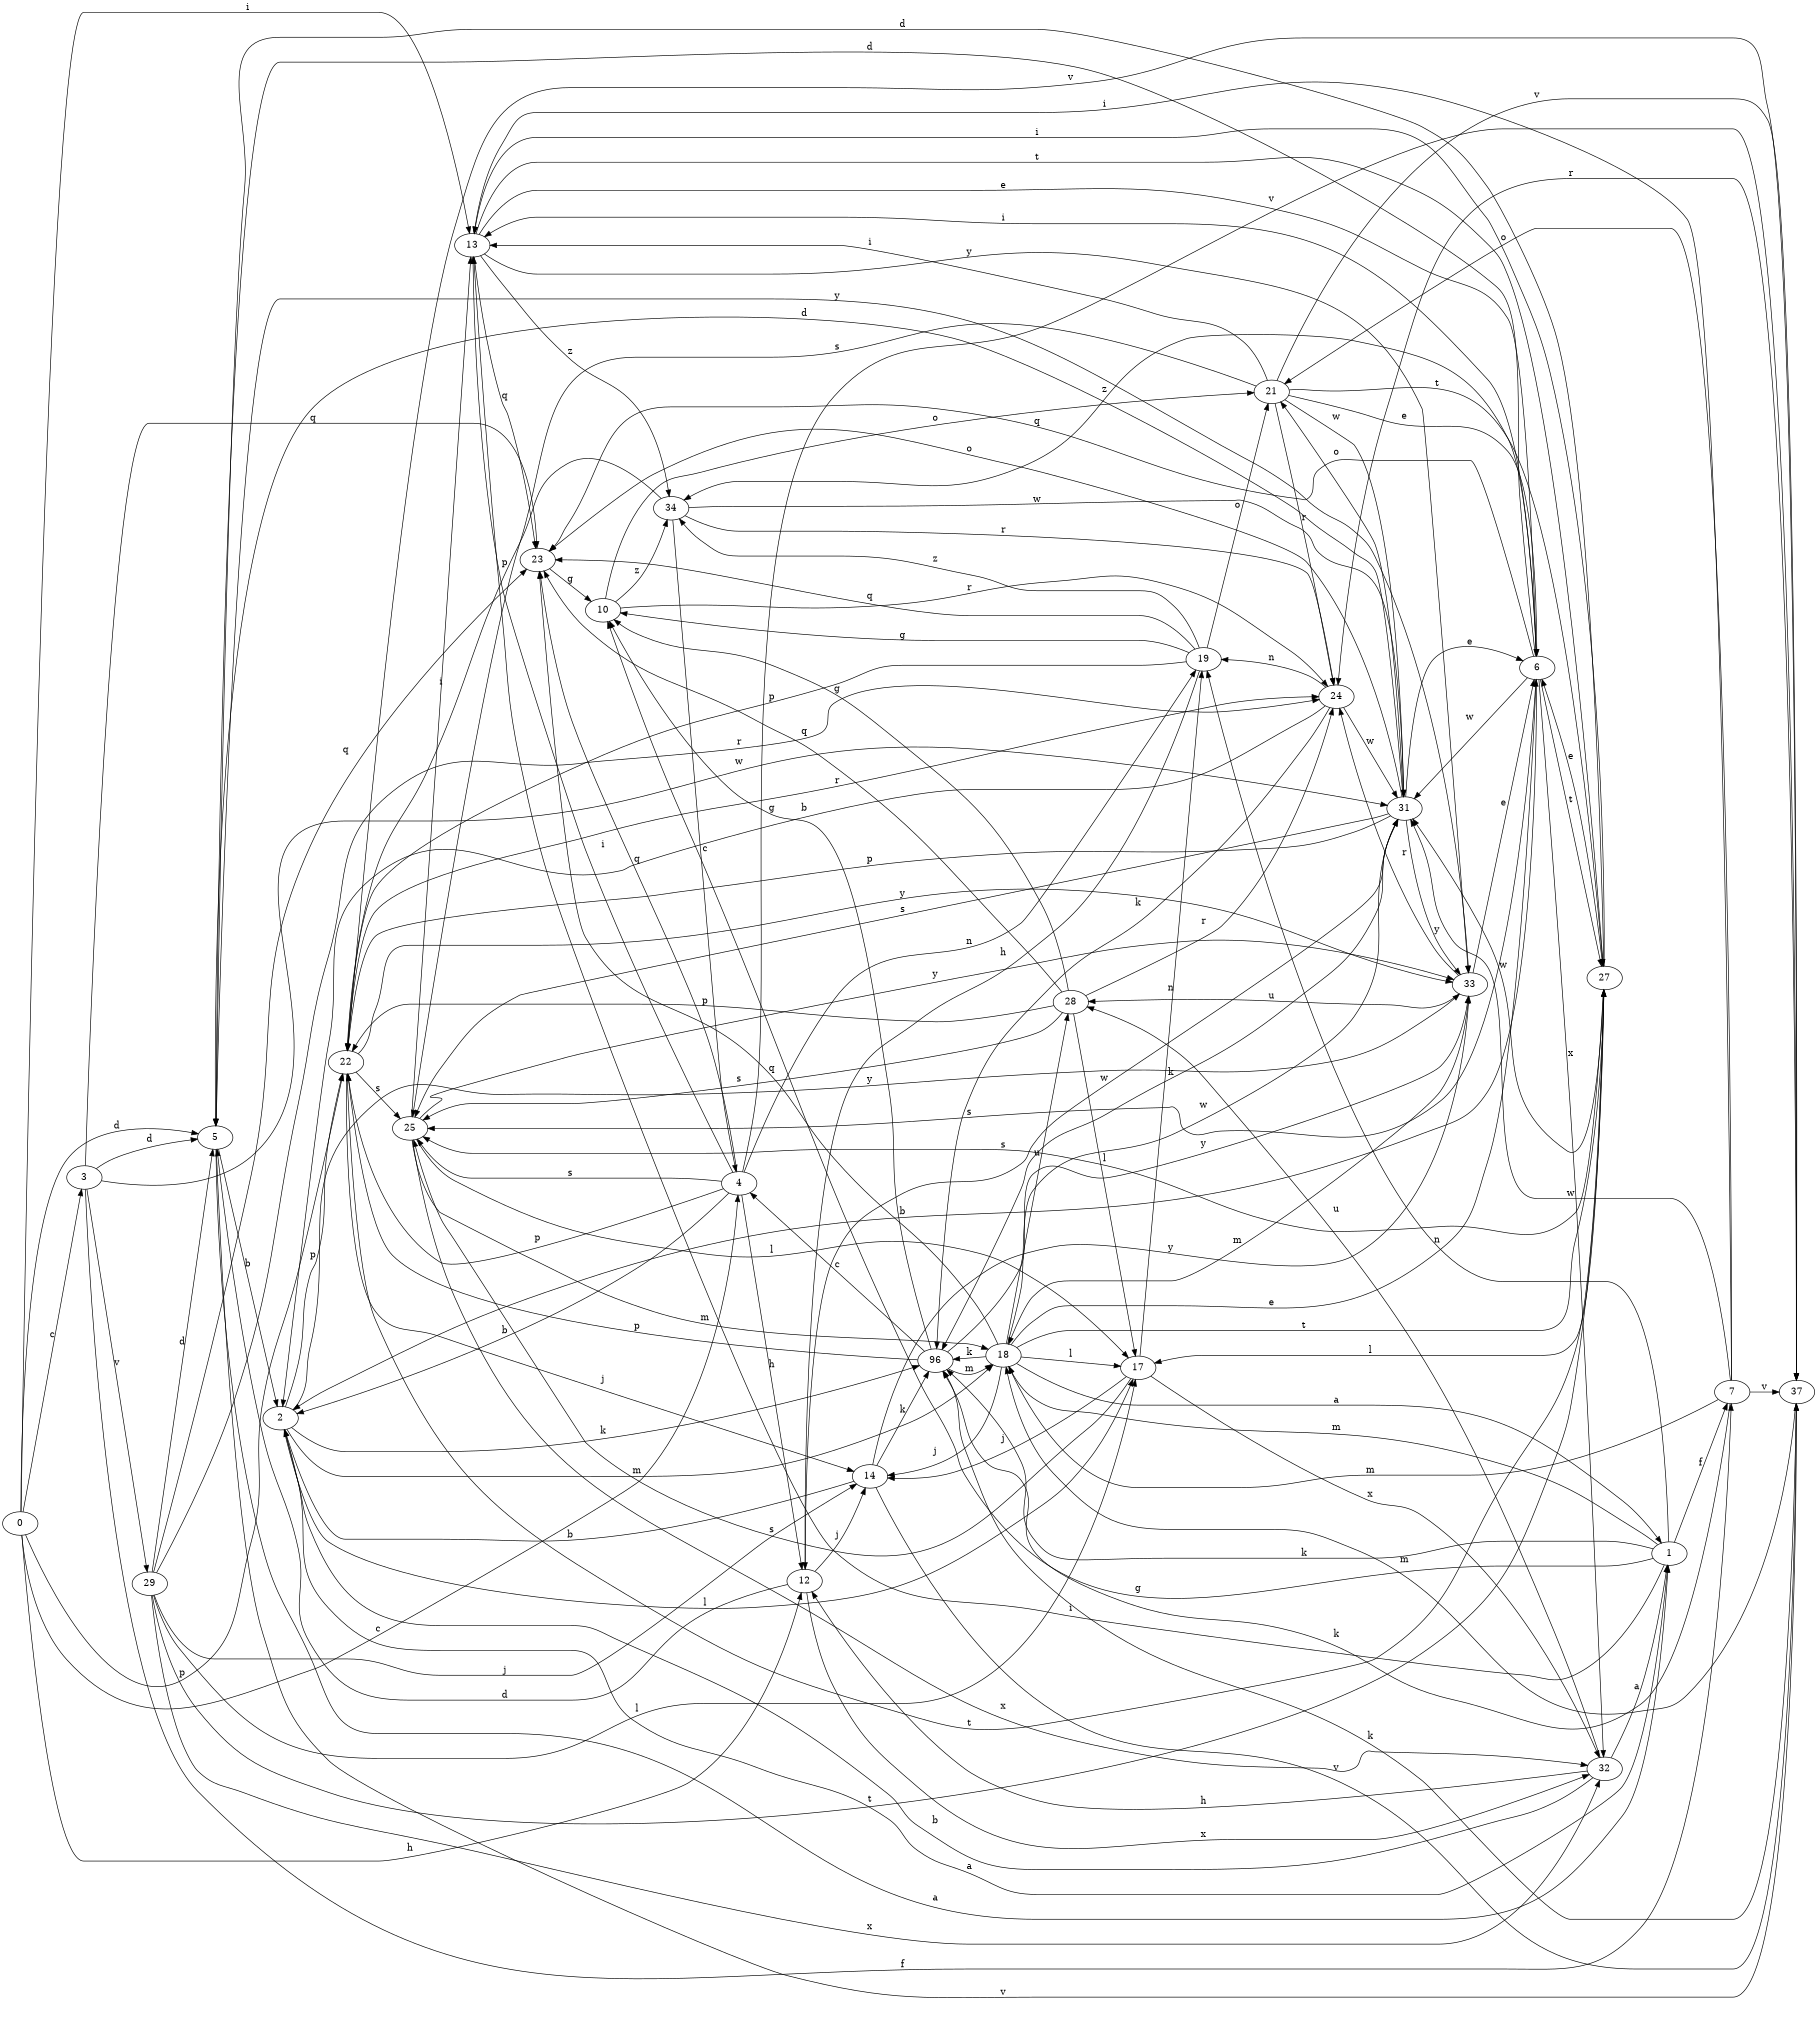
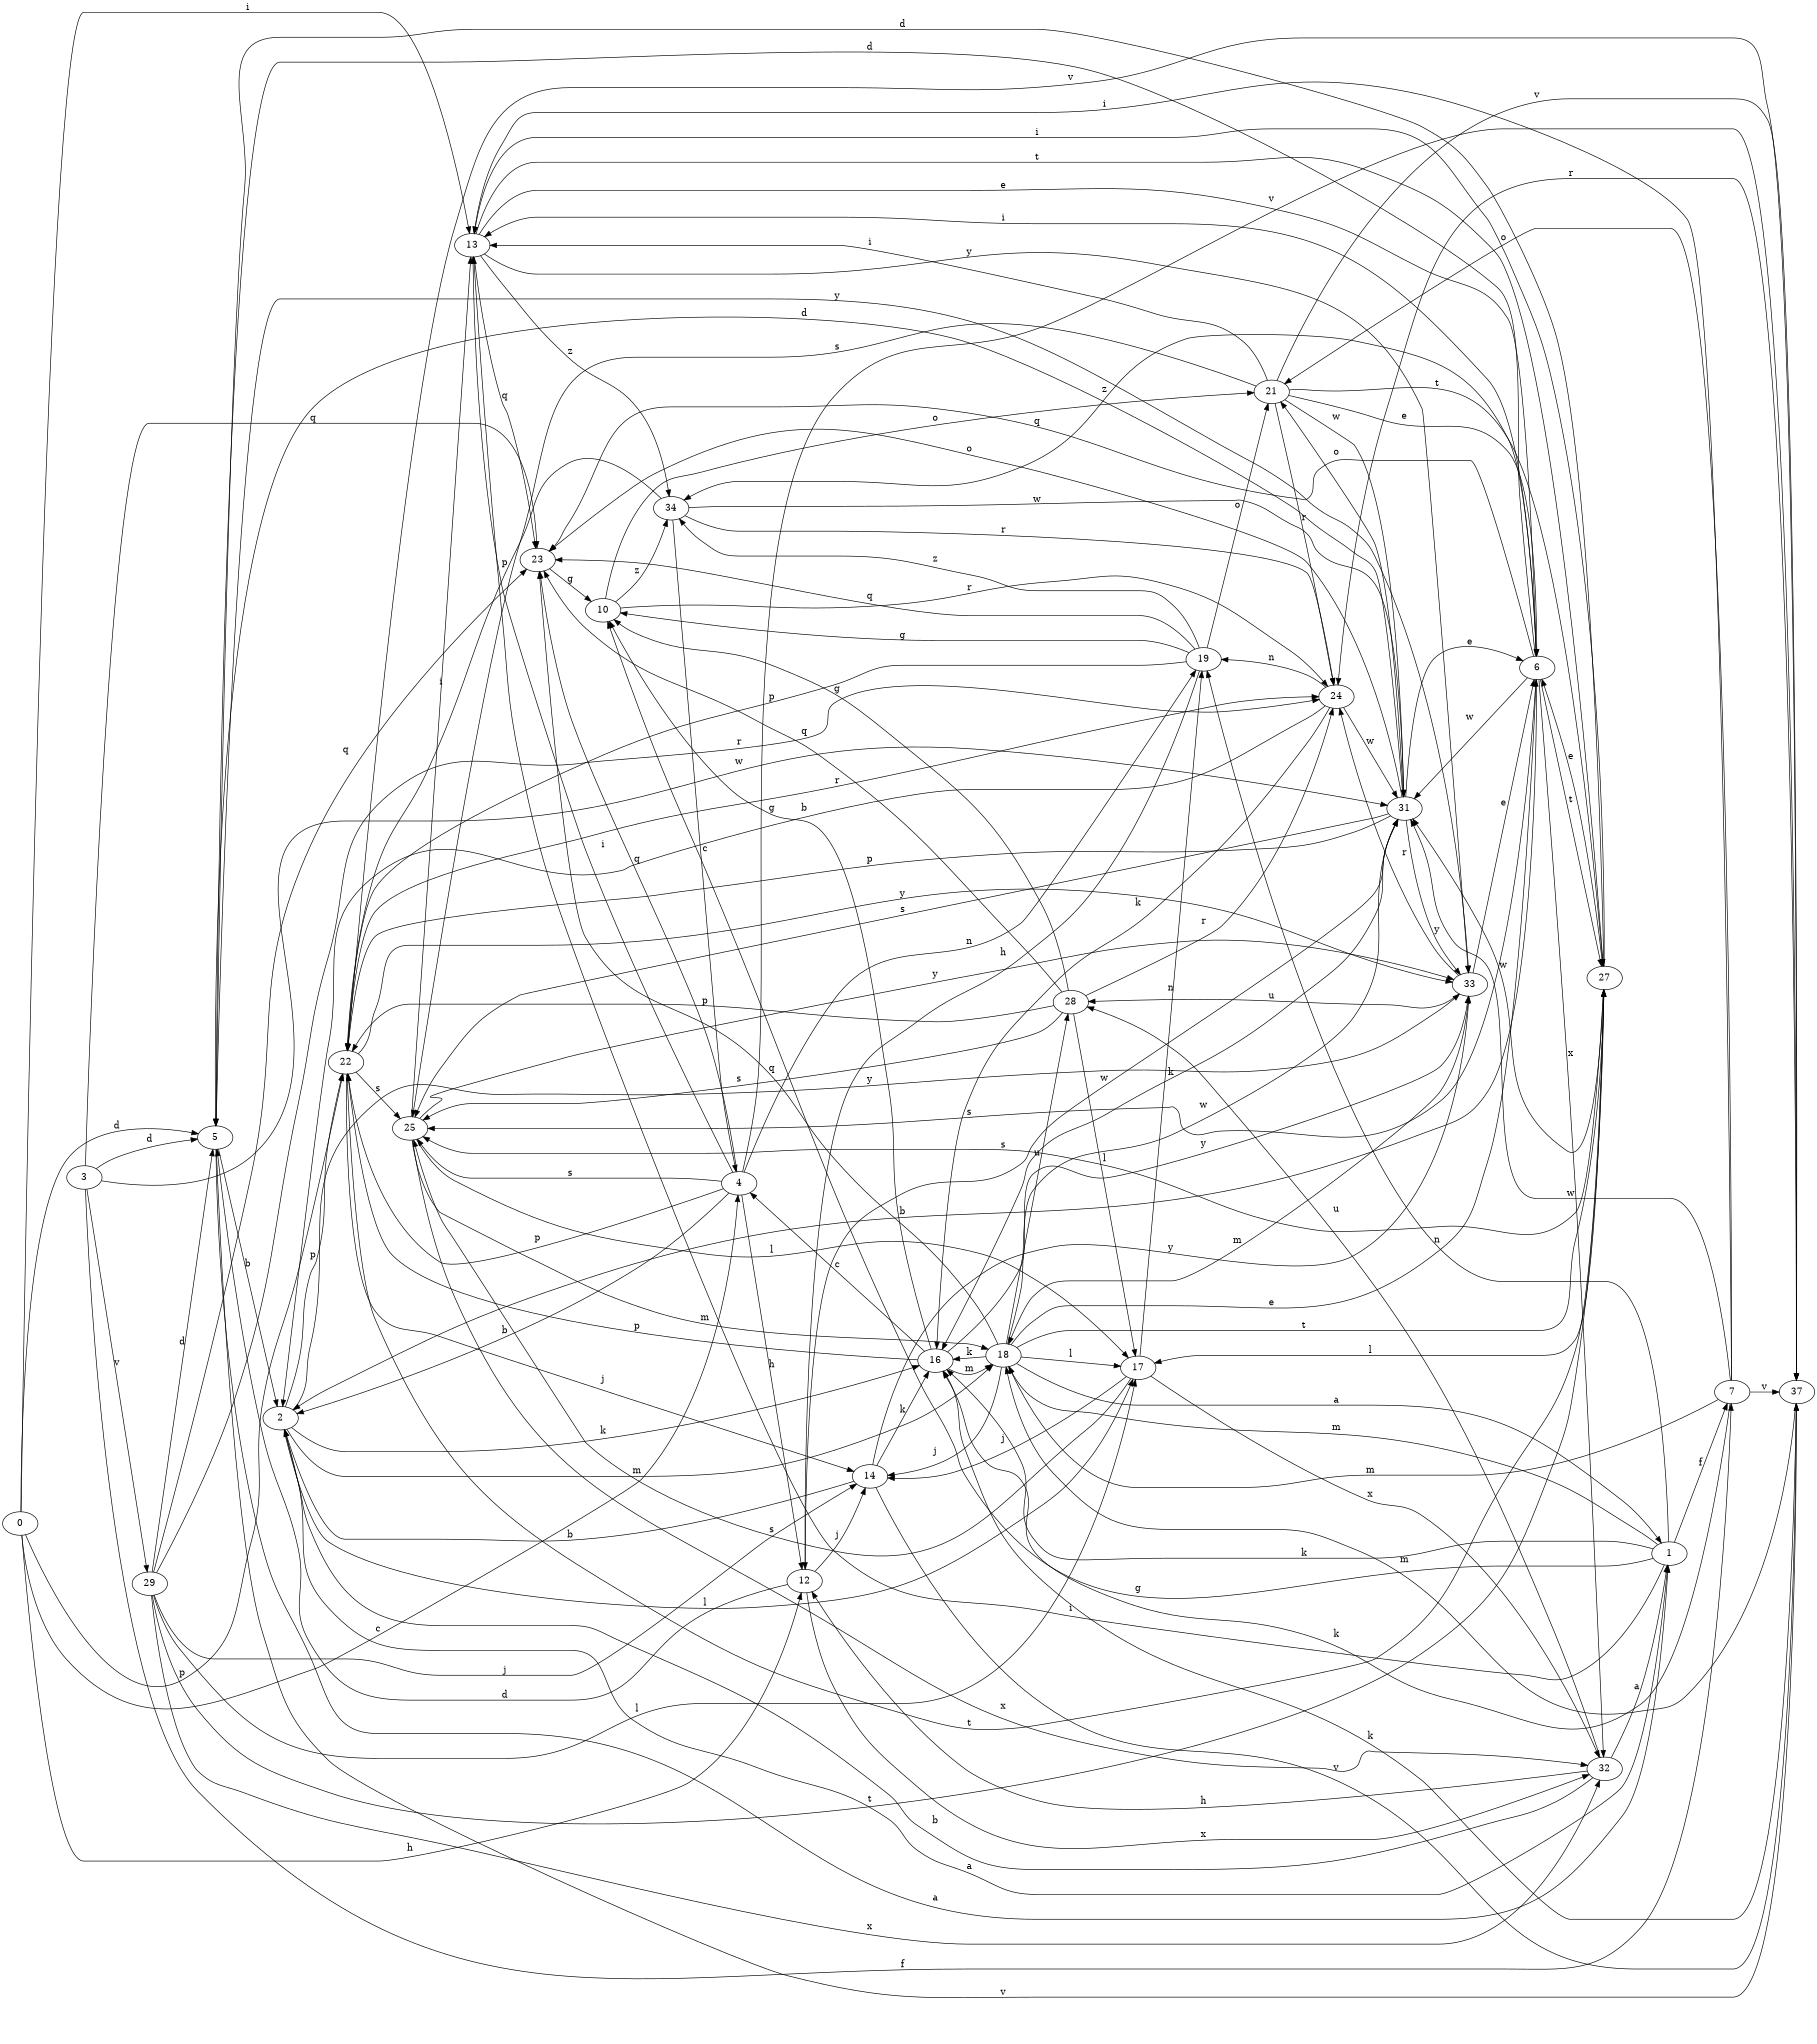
(52, 1354) -> none
(935, 1361) -> (935, 1361)
